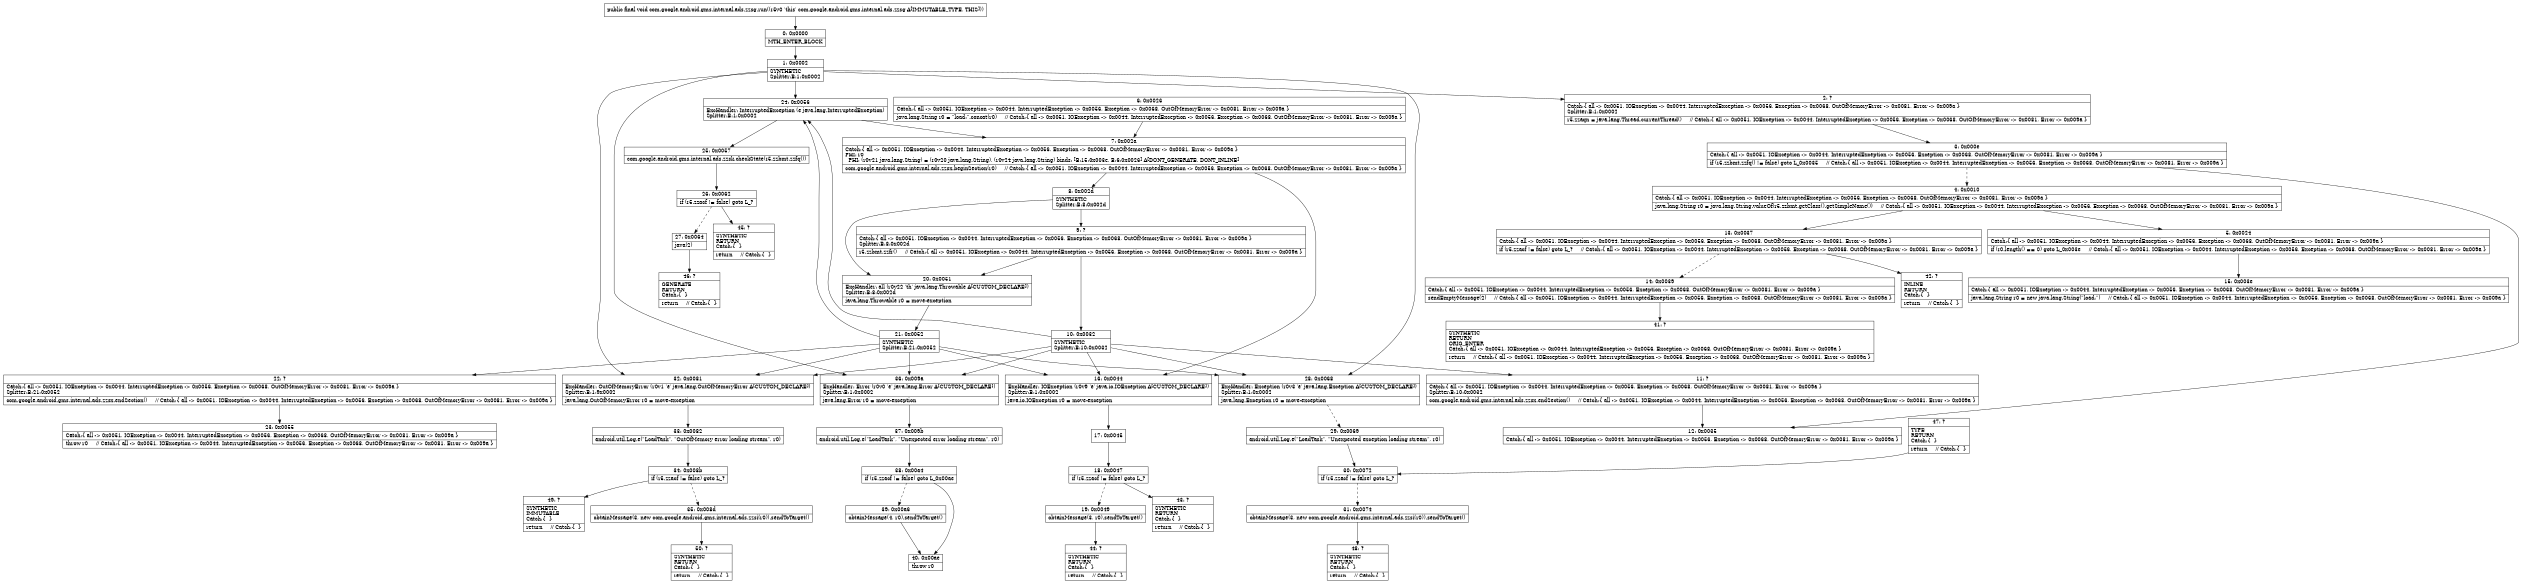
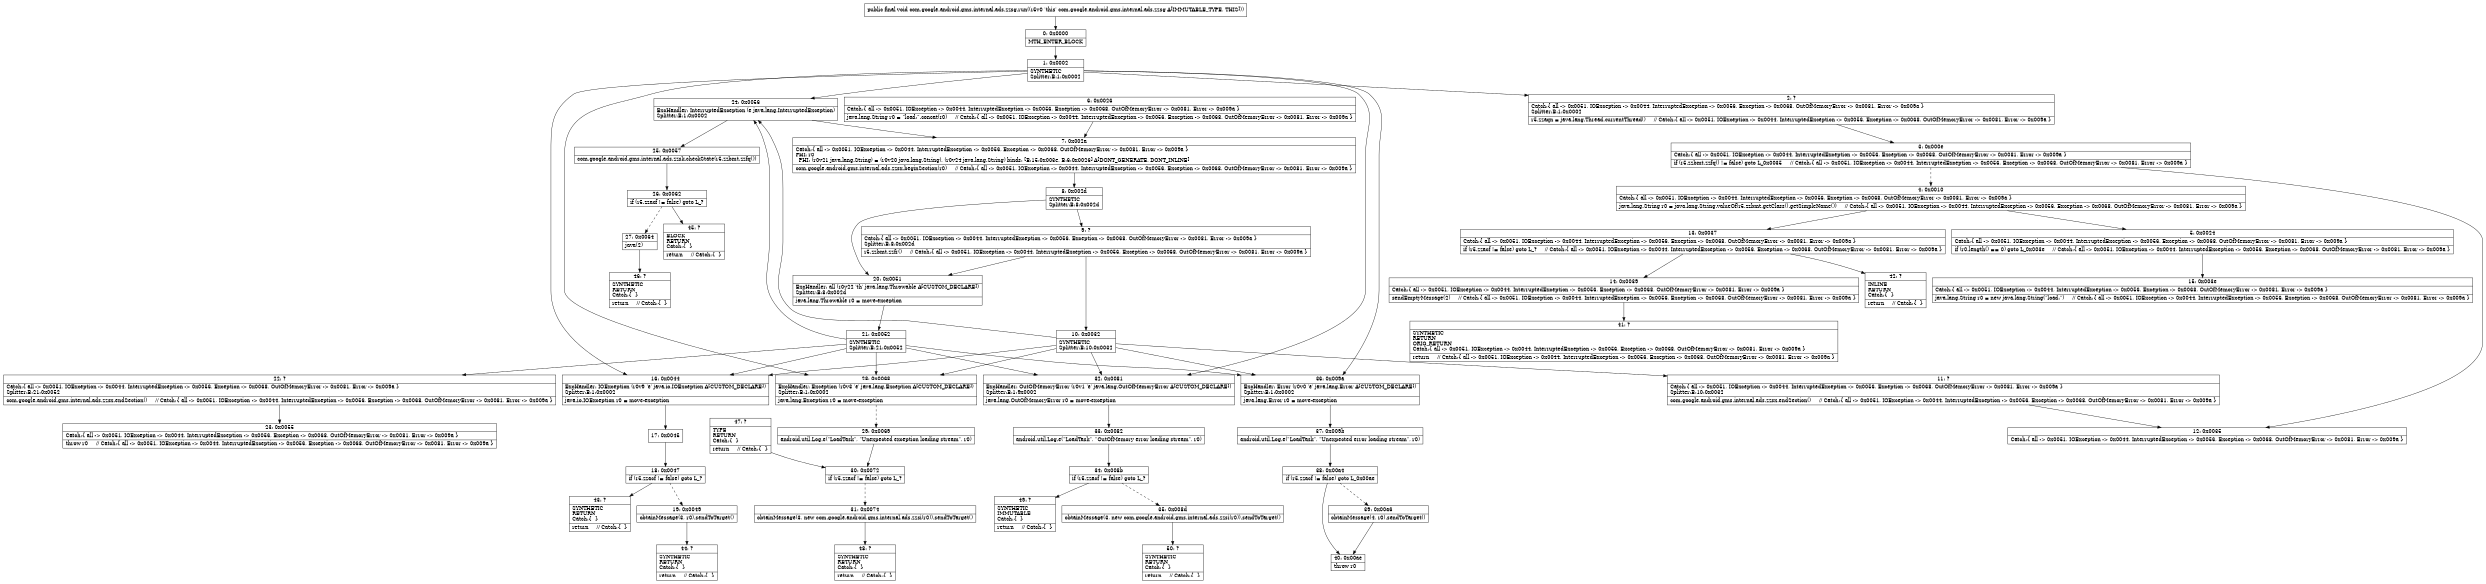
(732, 236) -> (676, 236)
(1701, 265) -> (1665, 265)
(677, 285) -> (628, 285)
(1311, 304) -> (640, 85)
(1466, 344) -> (1432, 344)
